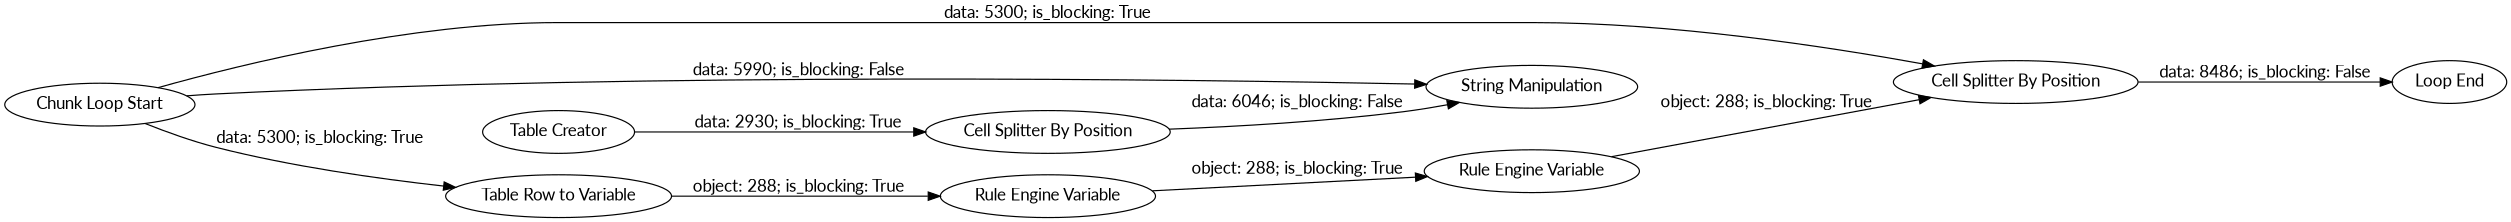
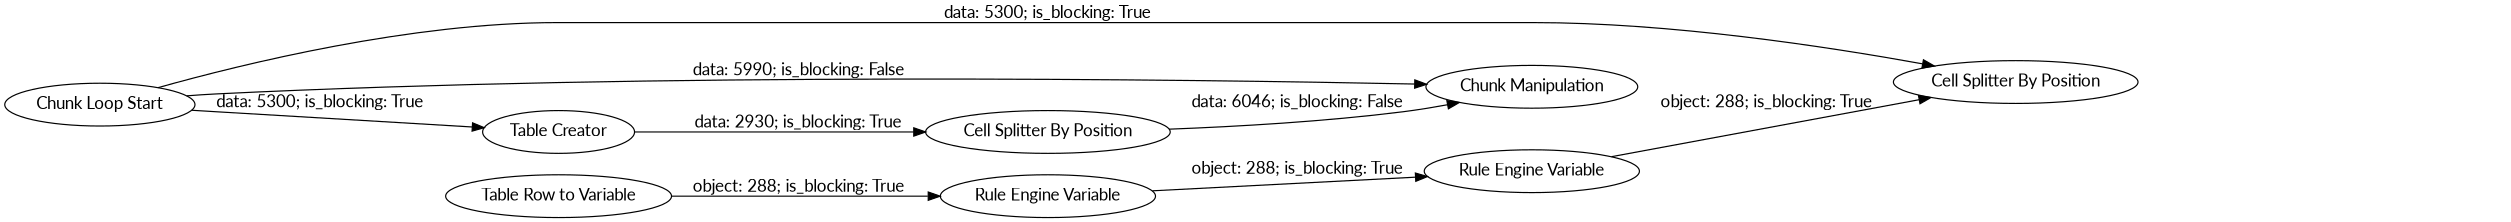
(2449, 82) -> none
(1532, 87) -> (1532, 87)
(292, 164) -> (332, 119)
